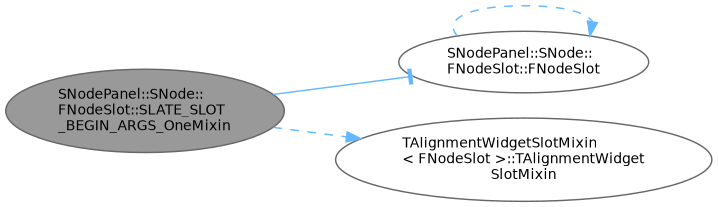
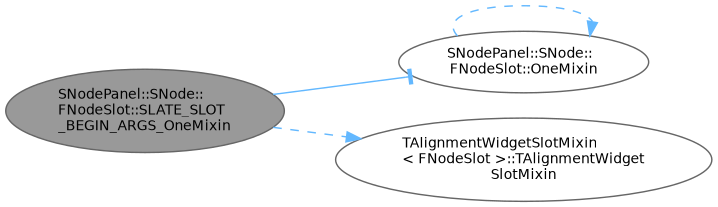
(524, 62) -> (524, 62)
